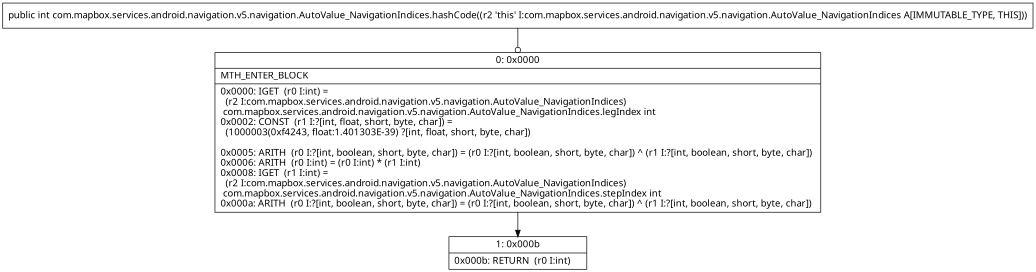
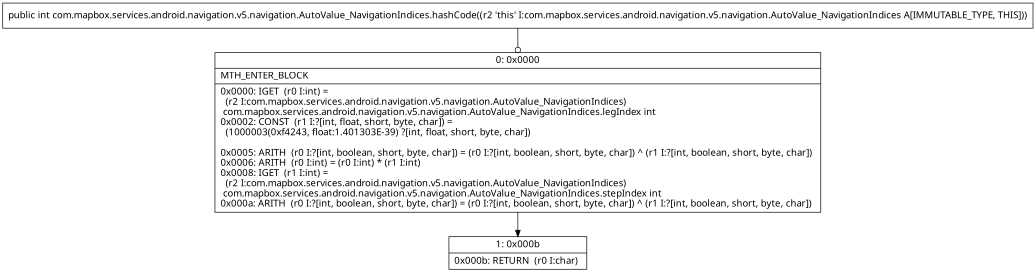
(514, 261) -> (518, 261)
